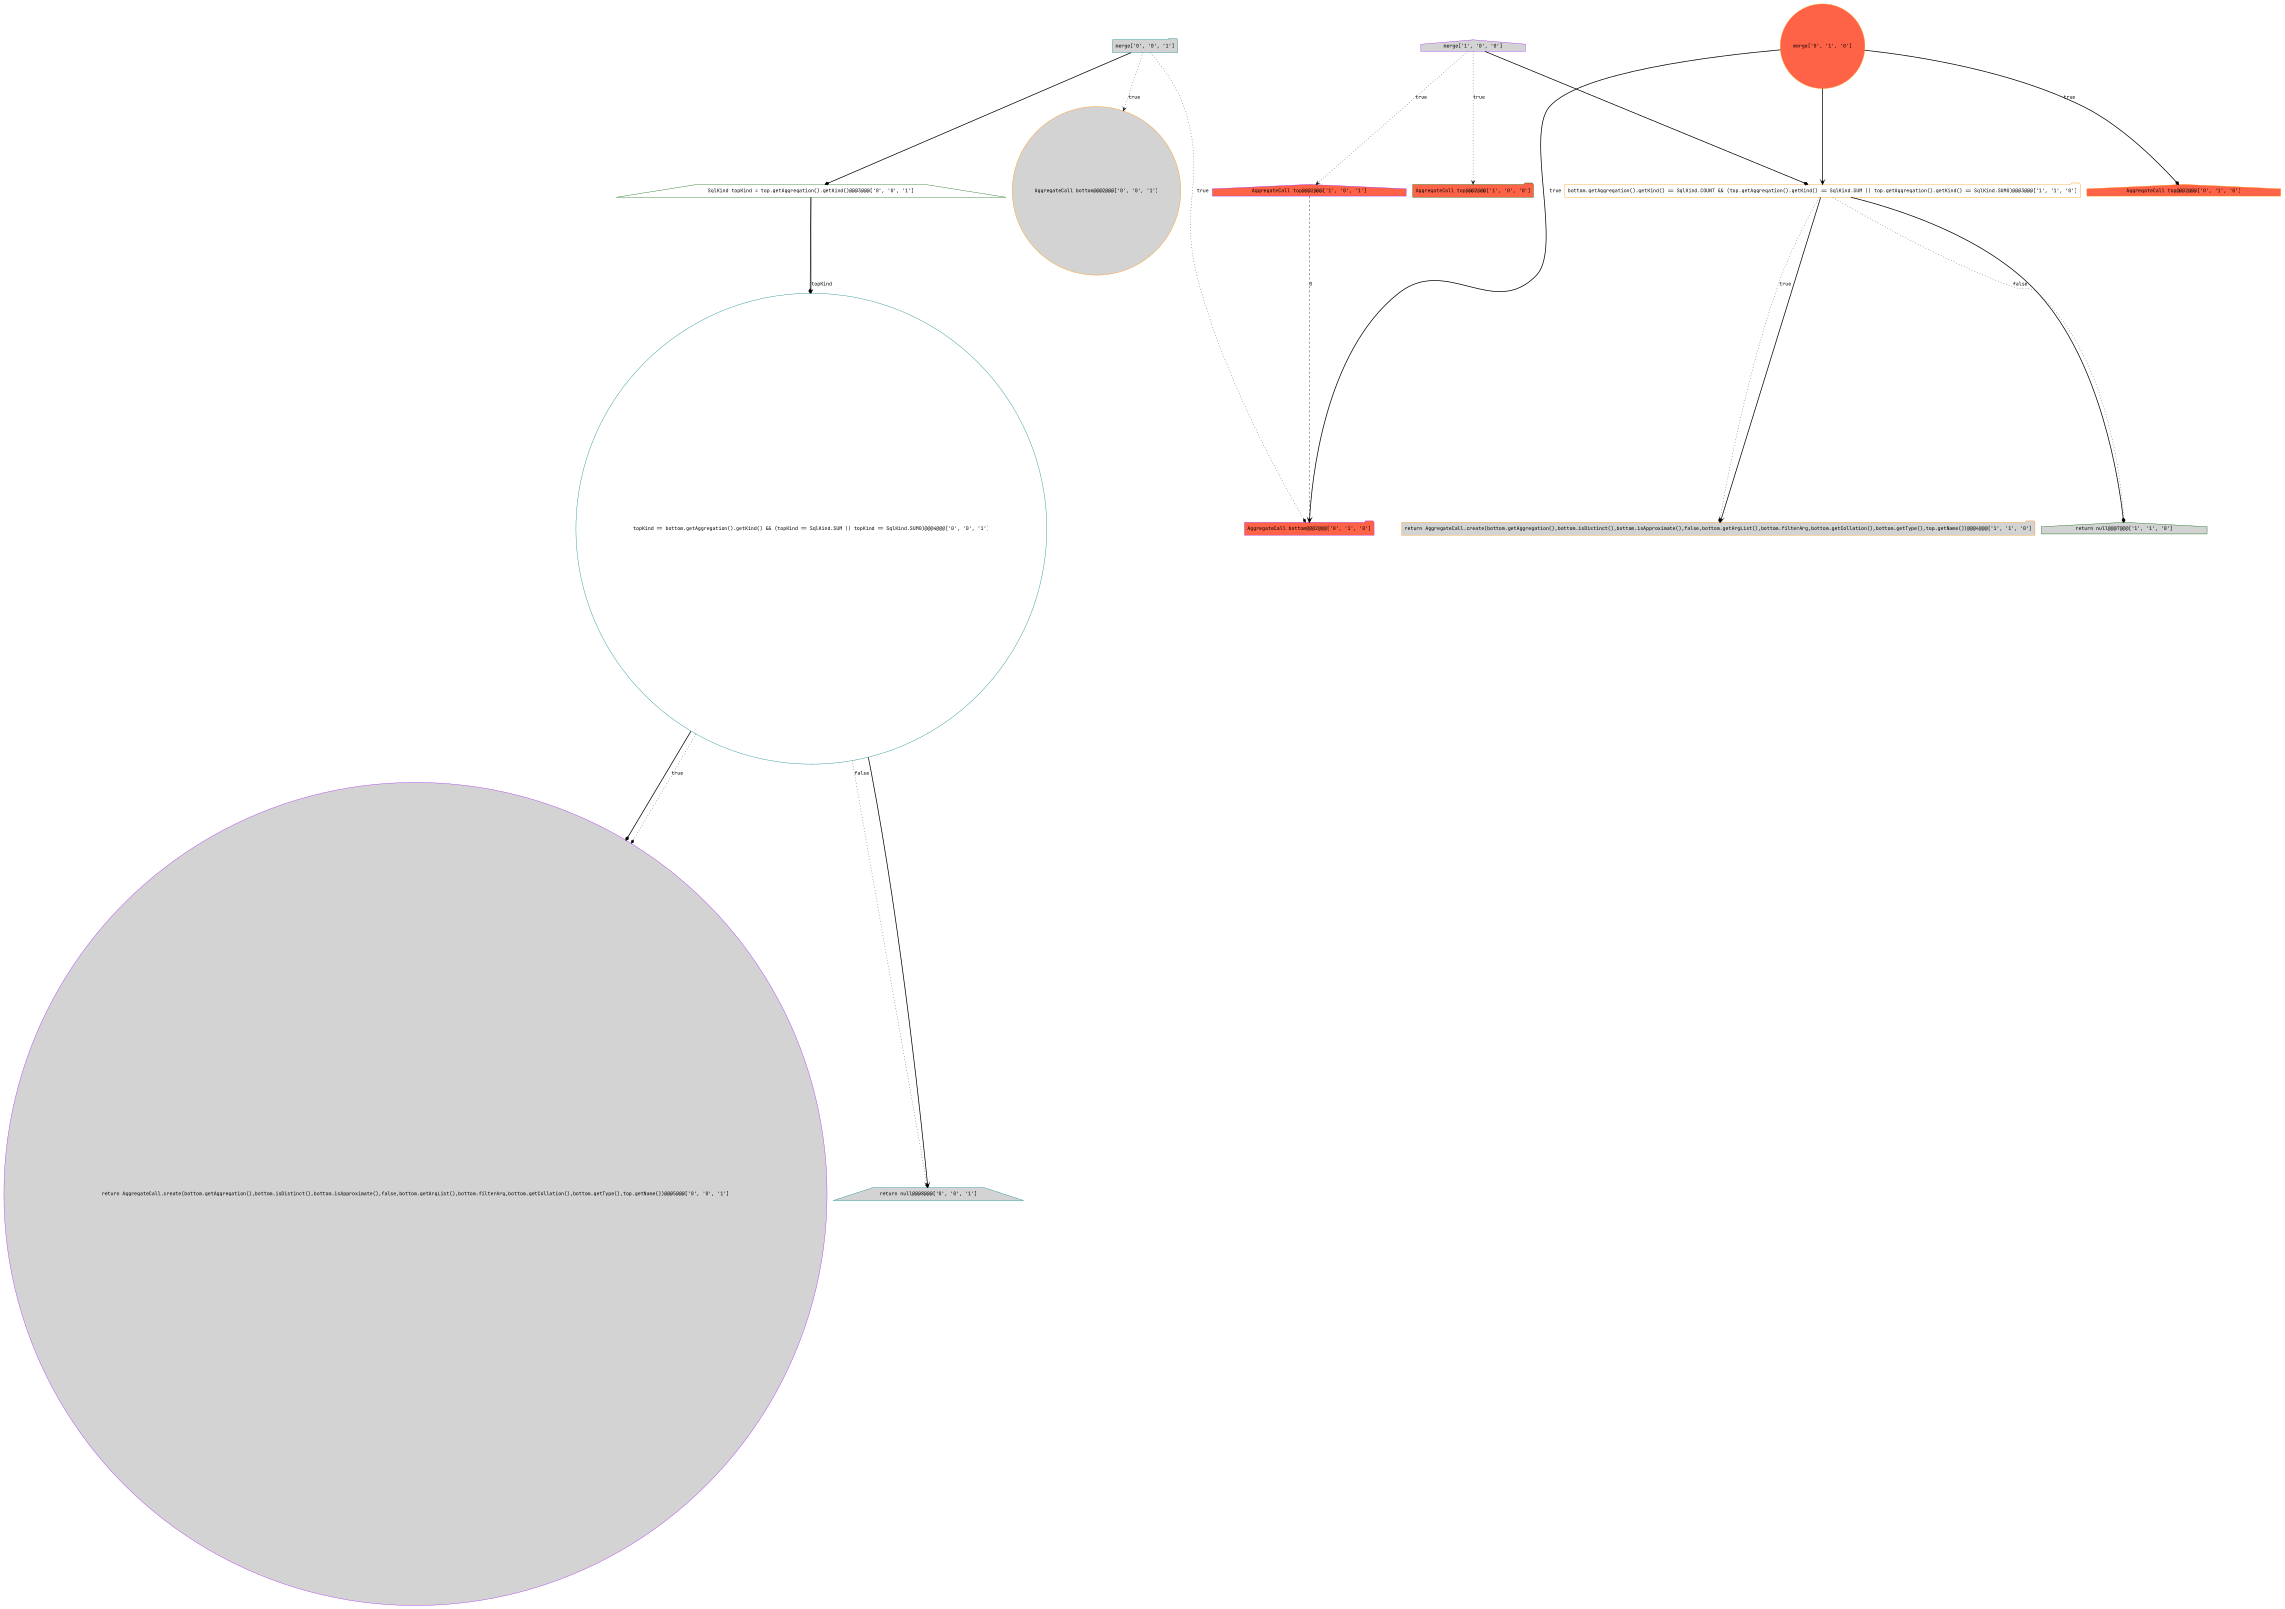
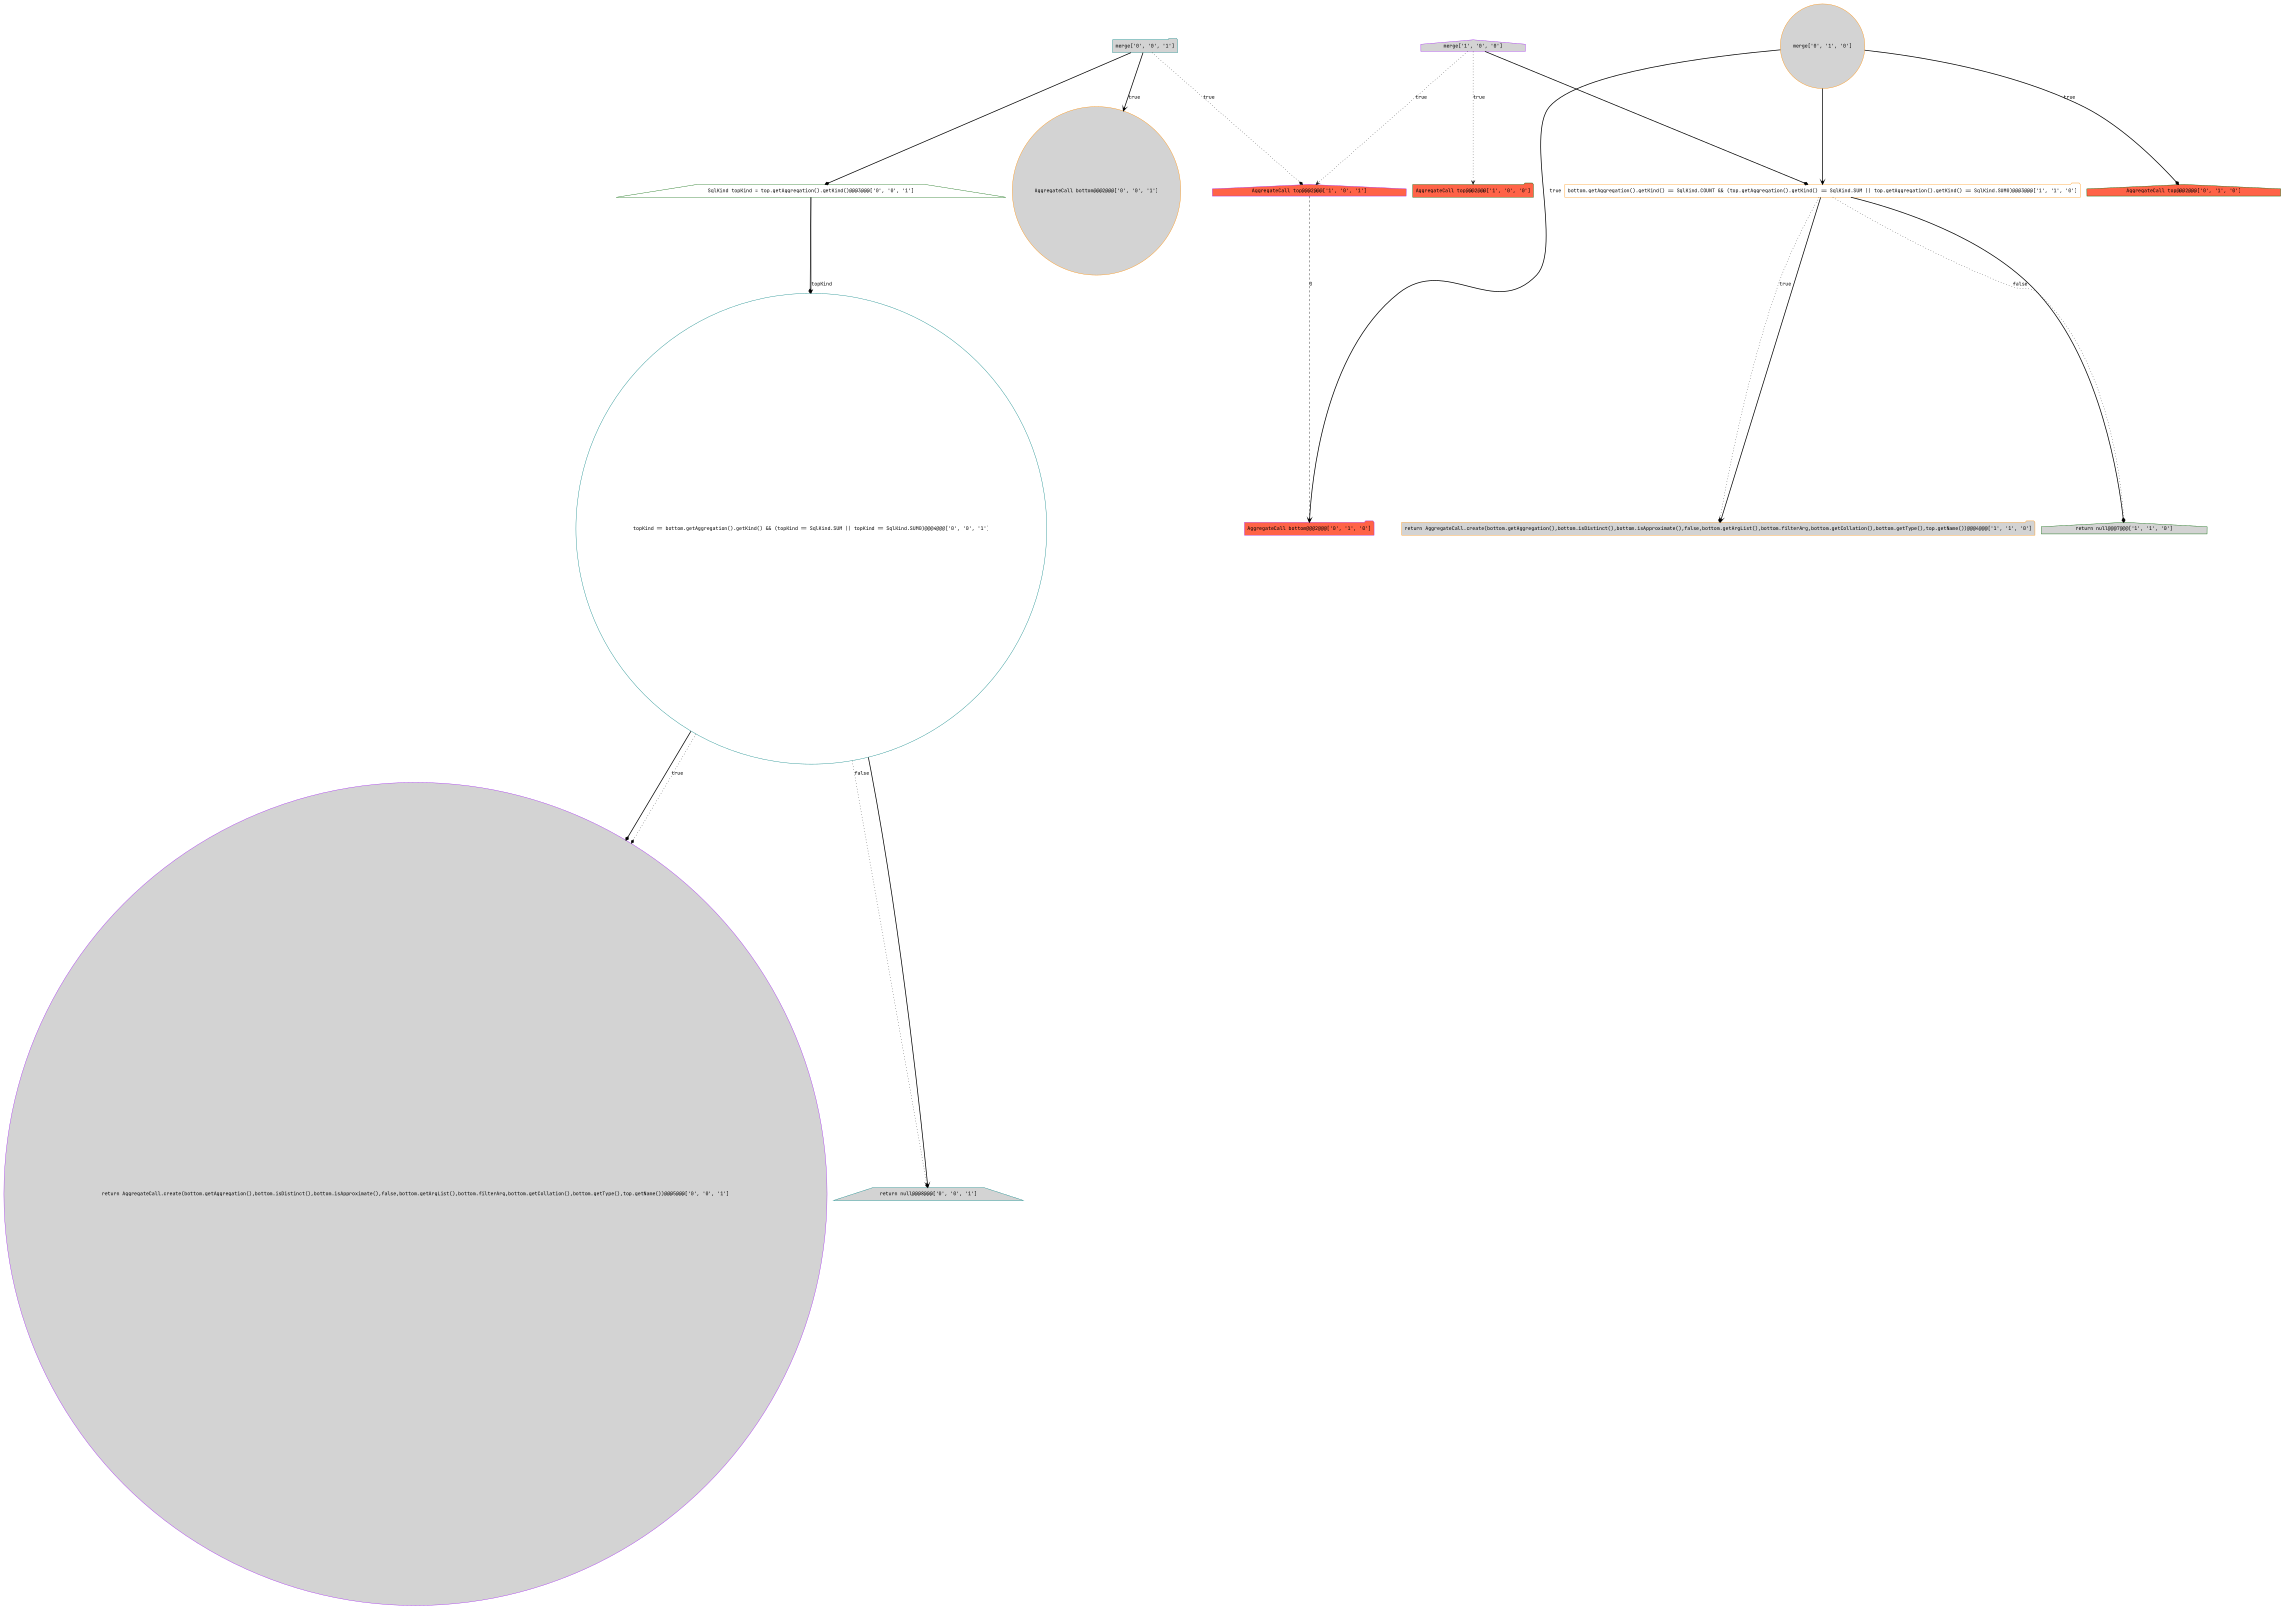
(1823, 46) -> (1823, 46)
(1134, 80) -> (1134, 80)
(2184, 191) -> (2184, 191)
(1201, 291) -> (1226, 117)
